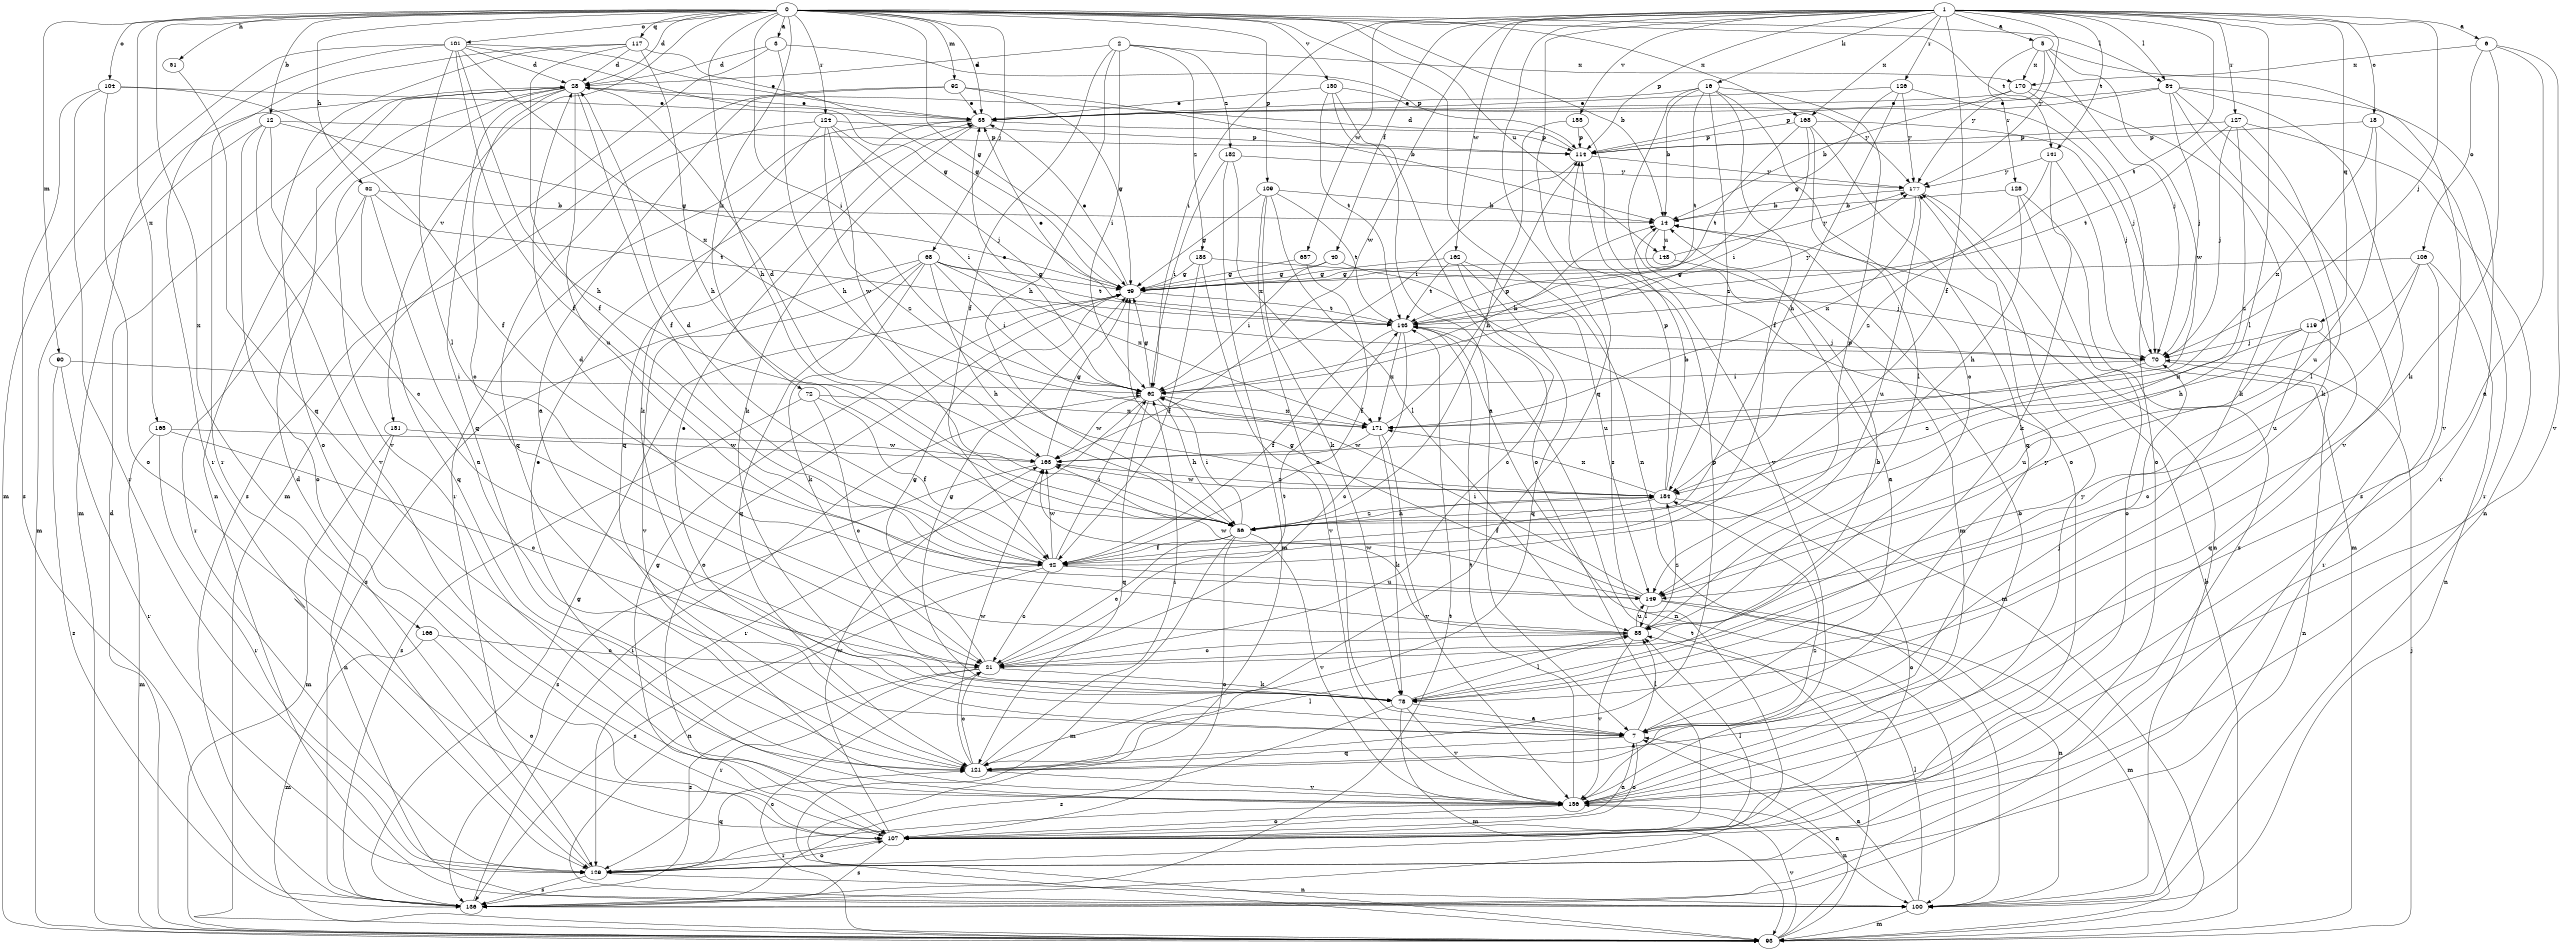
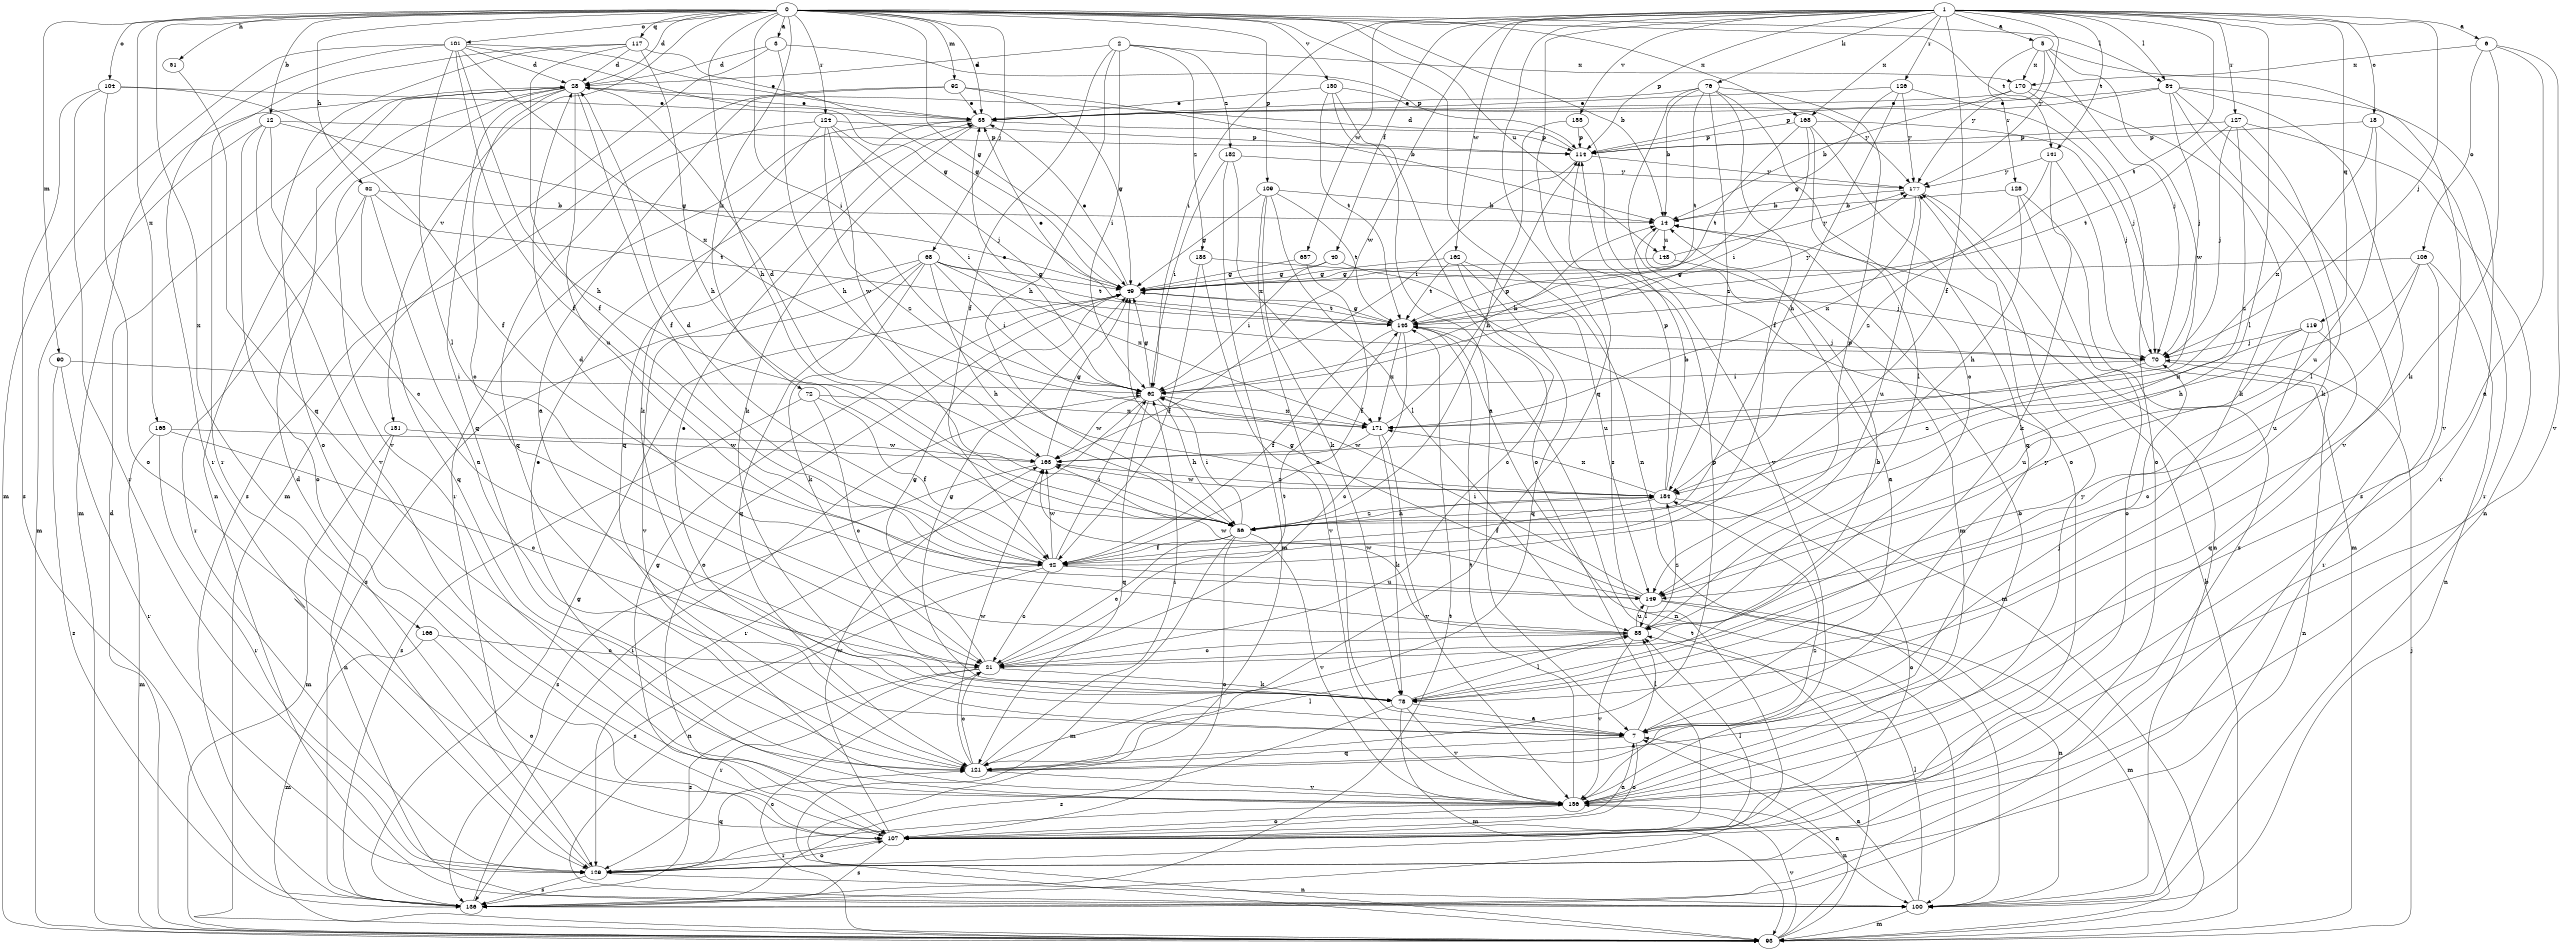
(1709, 86) -> (1709, 86)
(1168, 280) -> (1276, 300)
